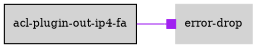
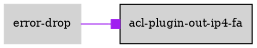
(151, 24) -> (95, 24)
